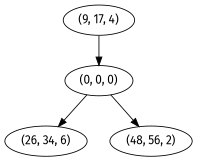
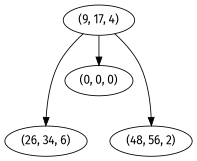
(76, 108) -> (55, 71)
(122, 108) -> (143, 71)
